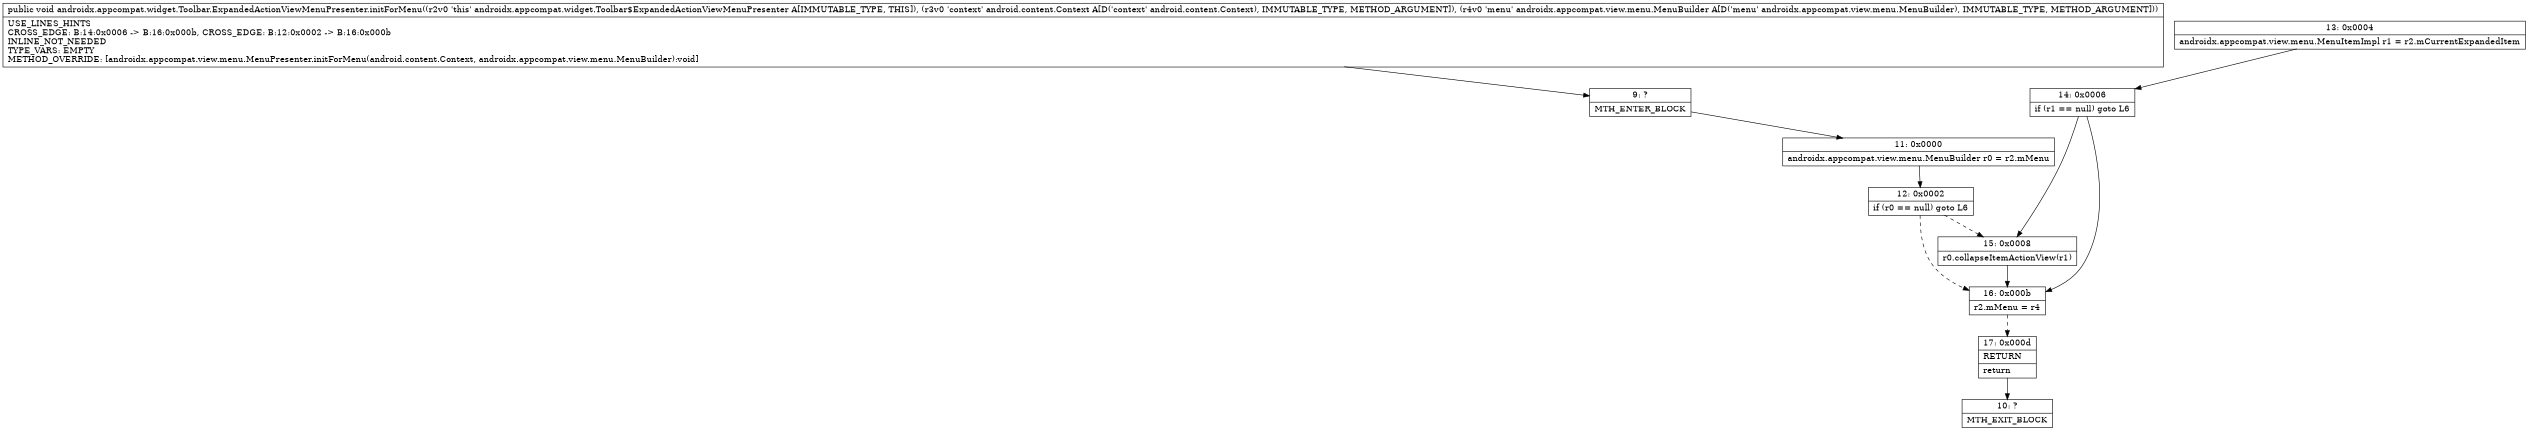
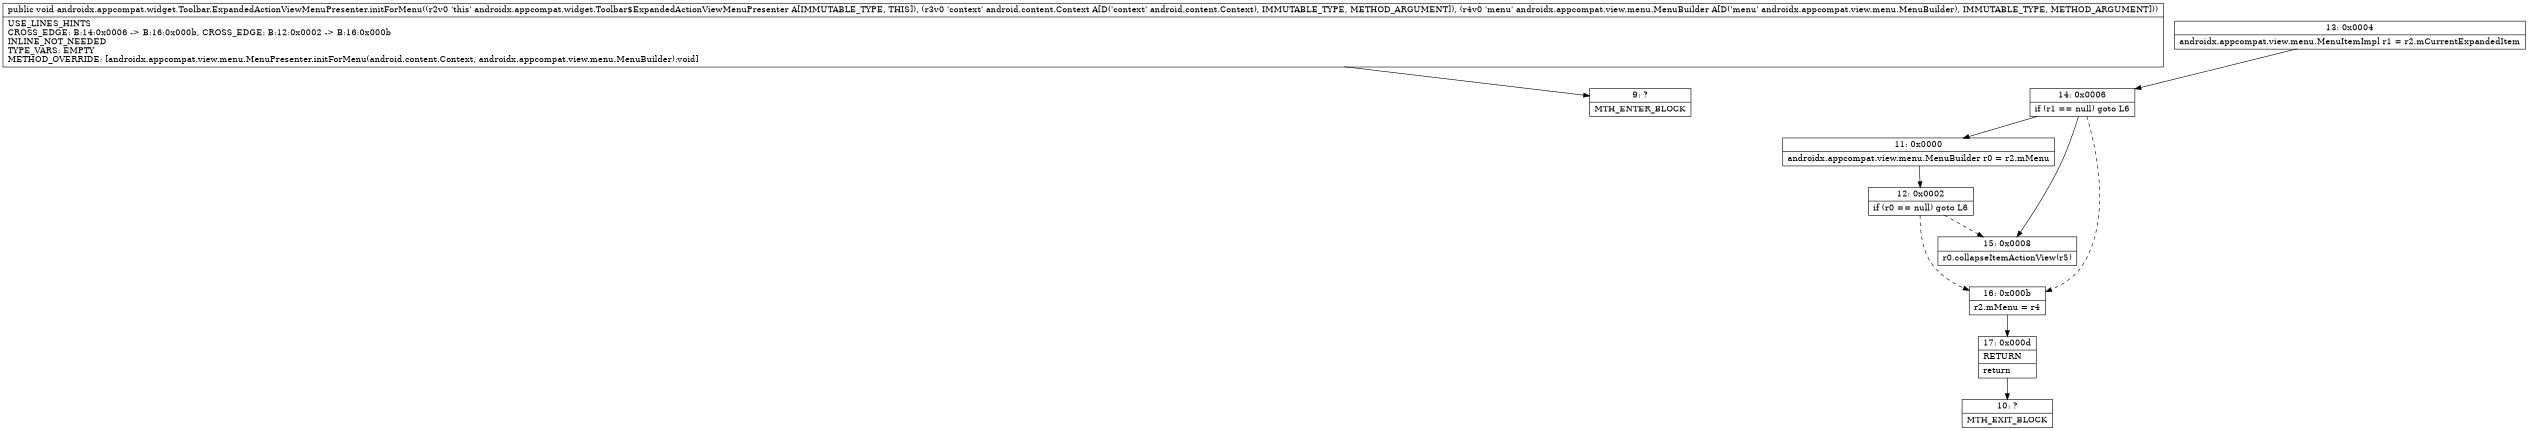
(1764, 125) -> (2003, 126)
(2099, 212) -> (2099, 212)
(2007, 258) -> (2007, 258)
(2007, 273) -> none
(2007, 323) -> (2007, 323)
